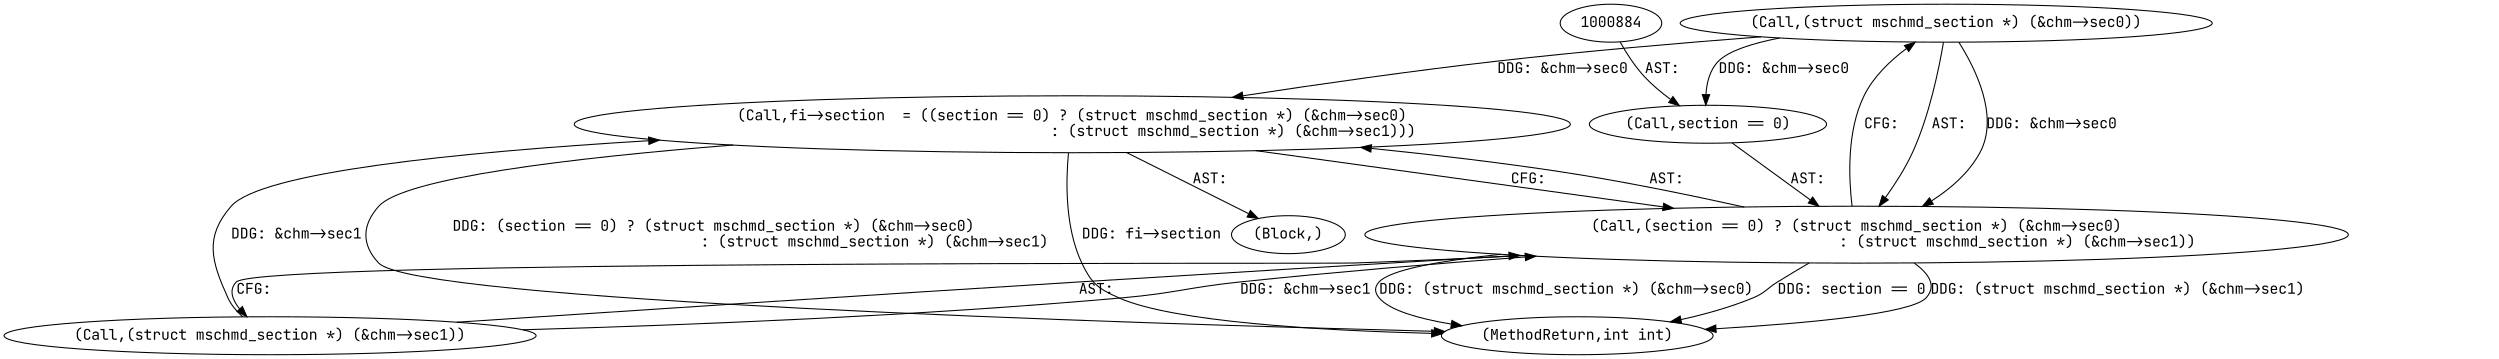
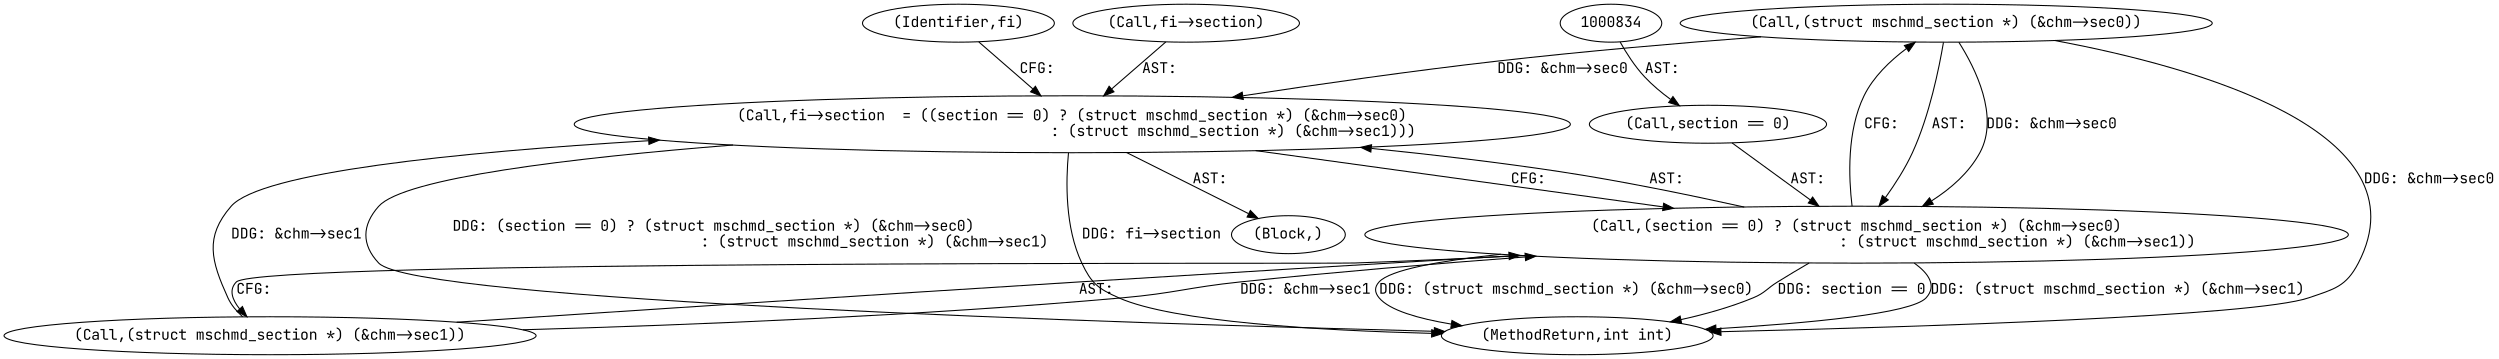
none -> (958, 23)
none -> (1186, 23)
(1611, 23) -> (1611, 23)
(1731, 53) -> (2262, 306)
